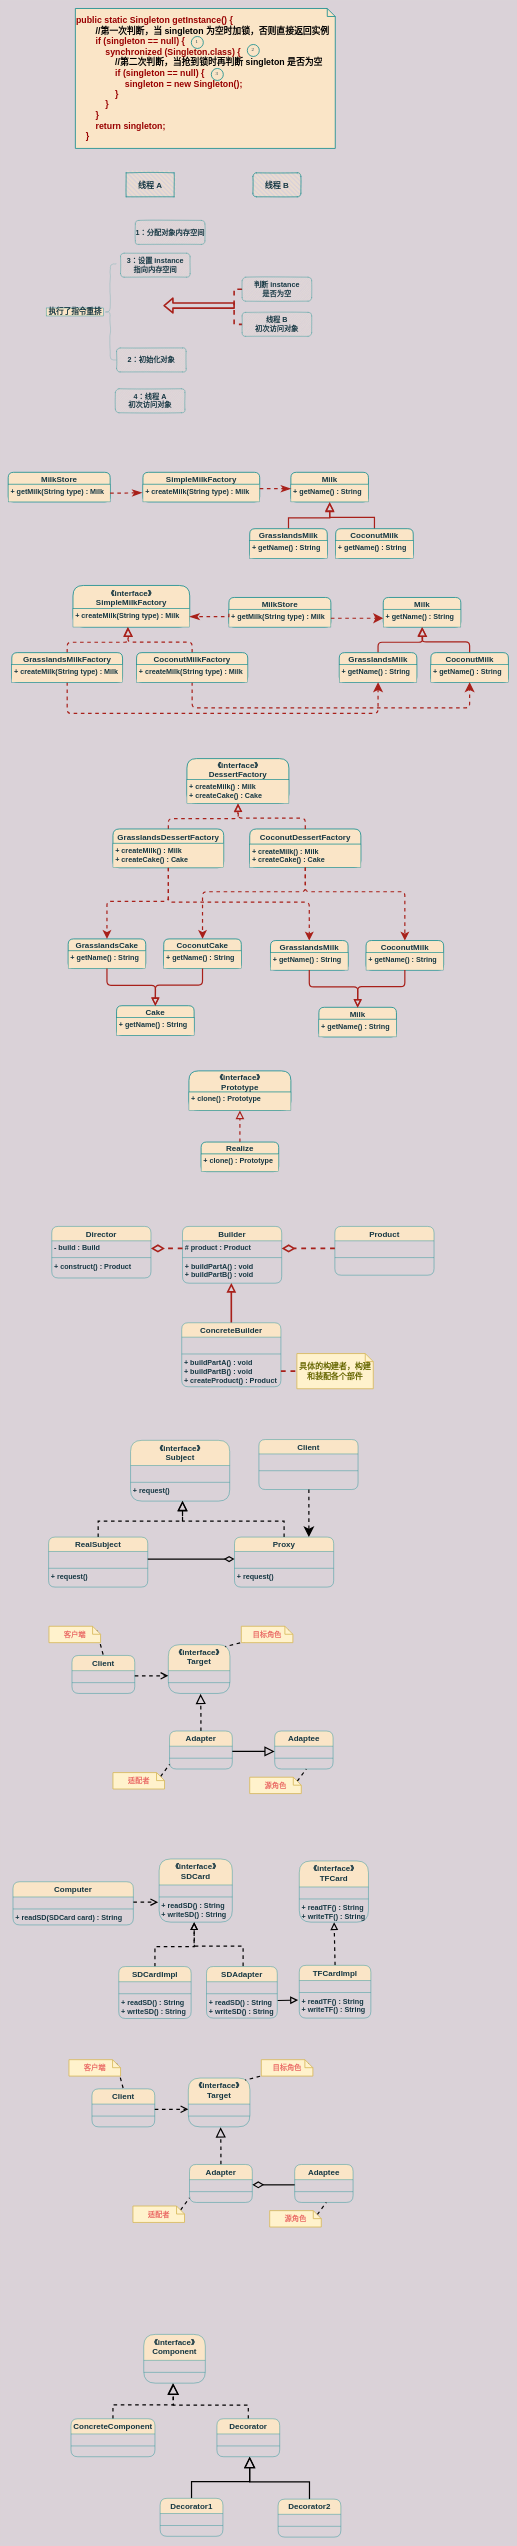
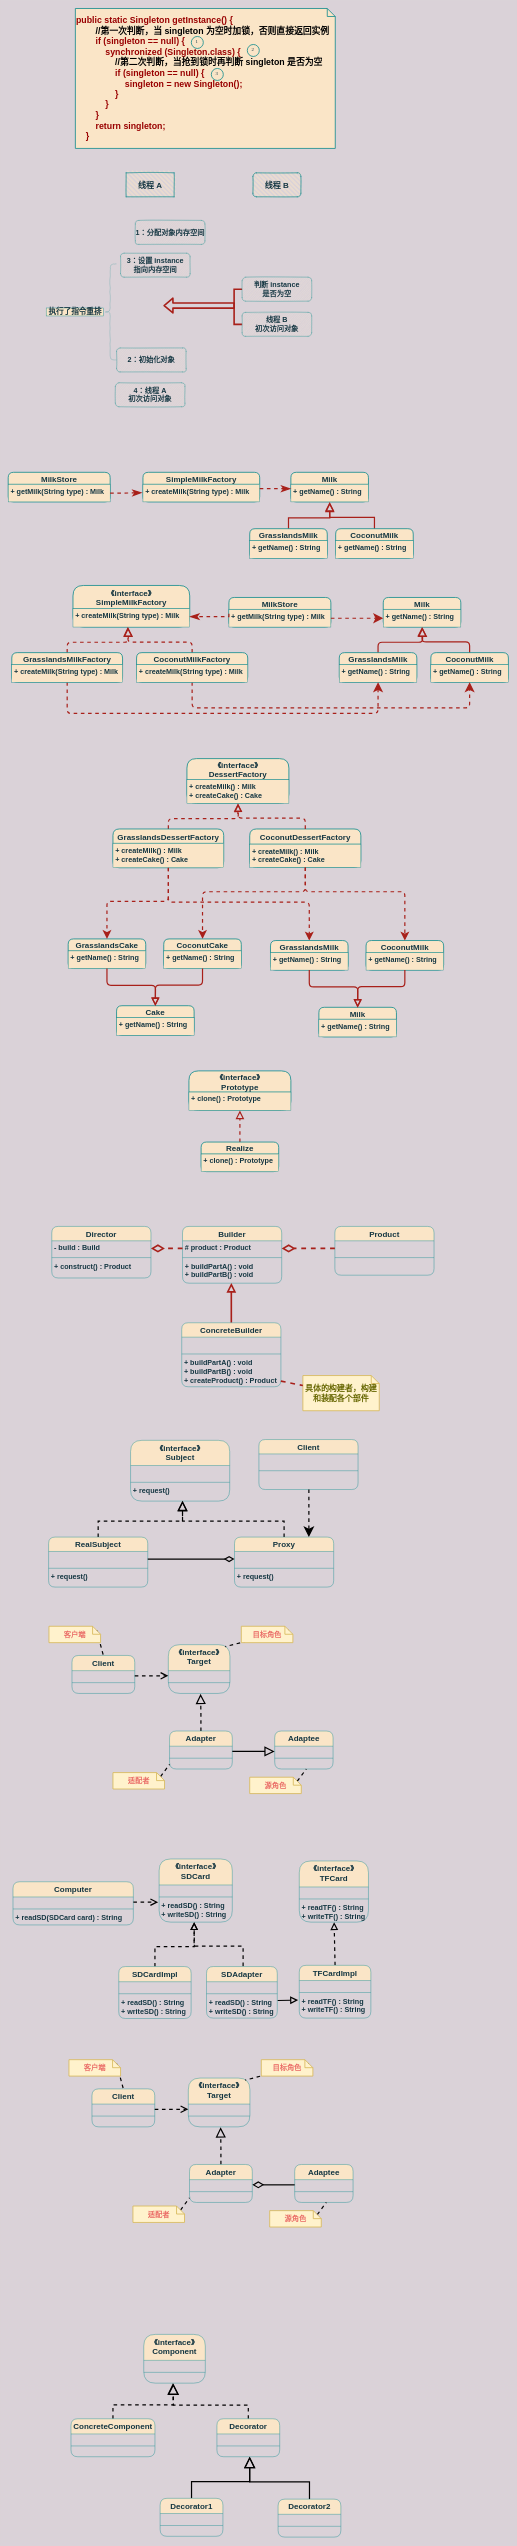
(234, 320) -> (234, 320)
(150, 401) -> (150, 395)
(335, 1371) -> (341, 1393)
